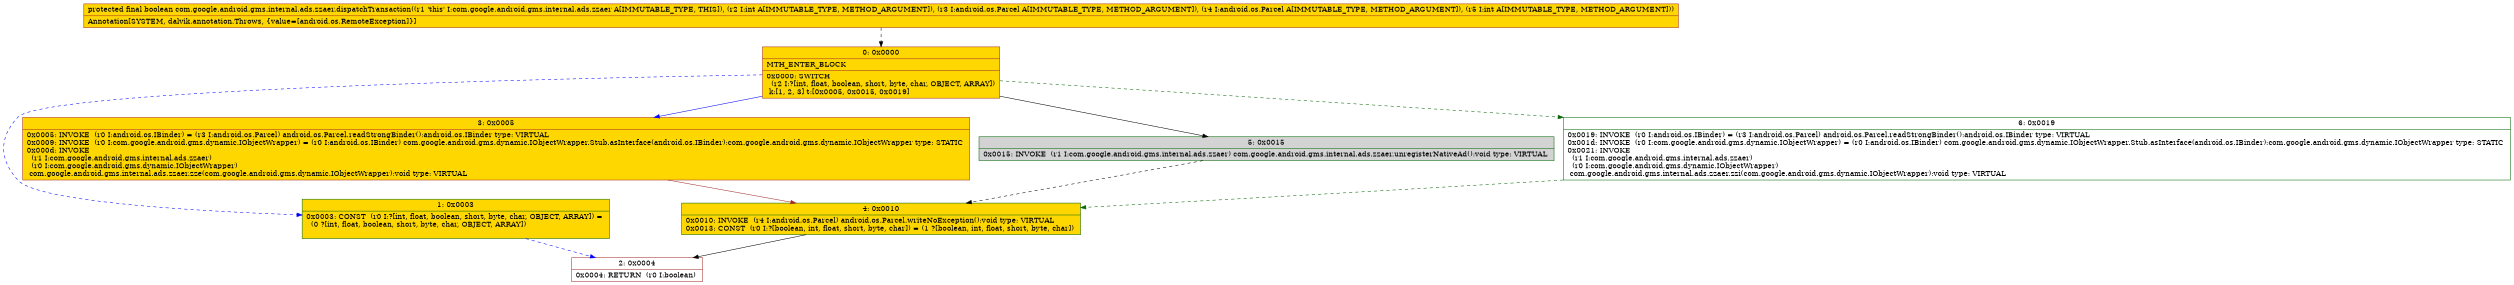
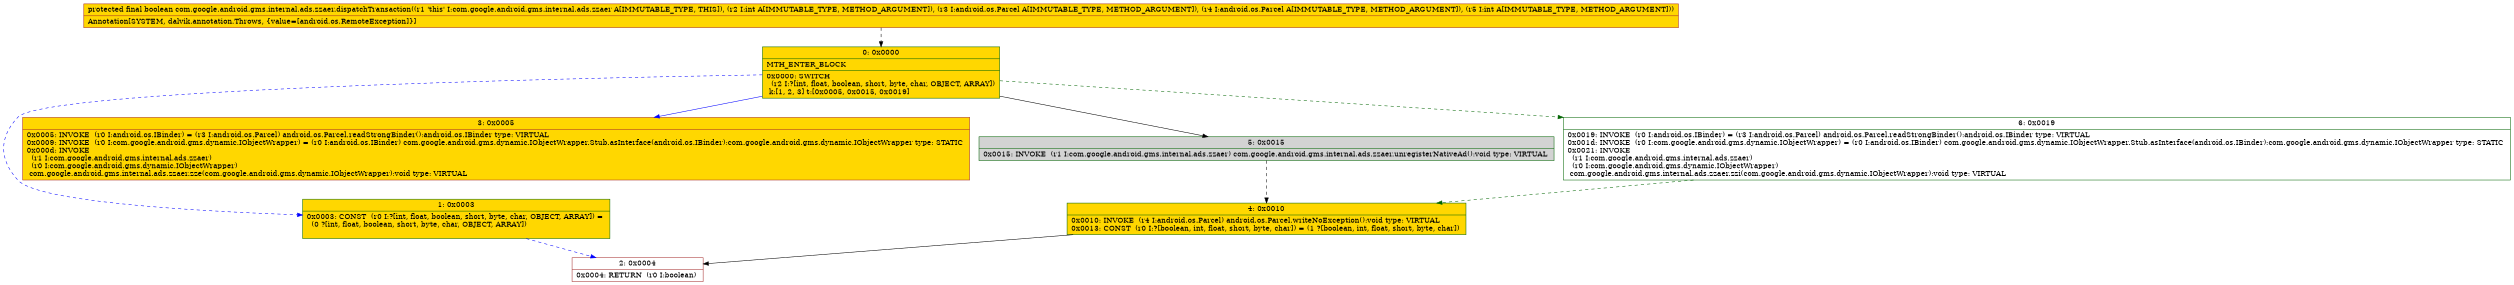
(881, 73) -> (881, 73)
(729, 191) -> none
